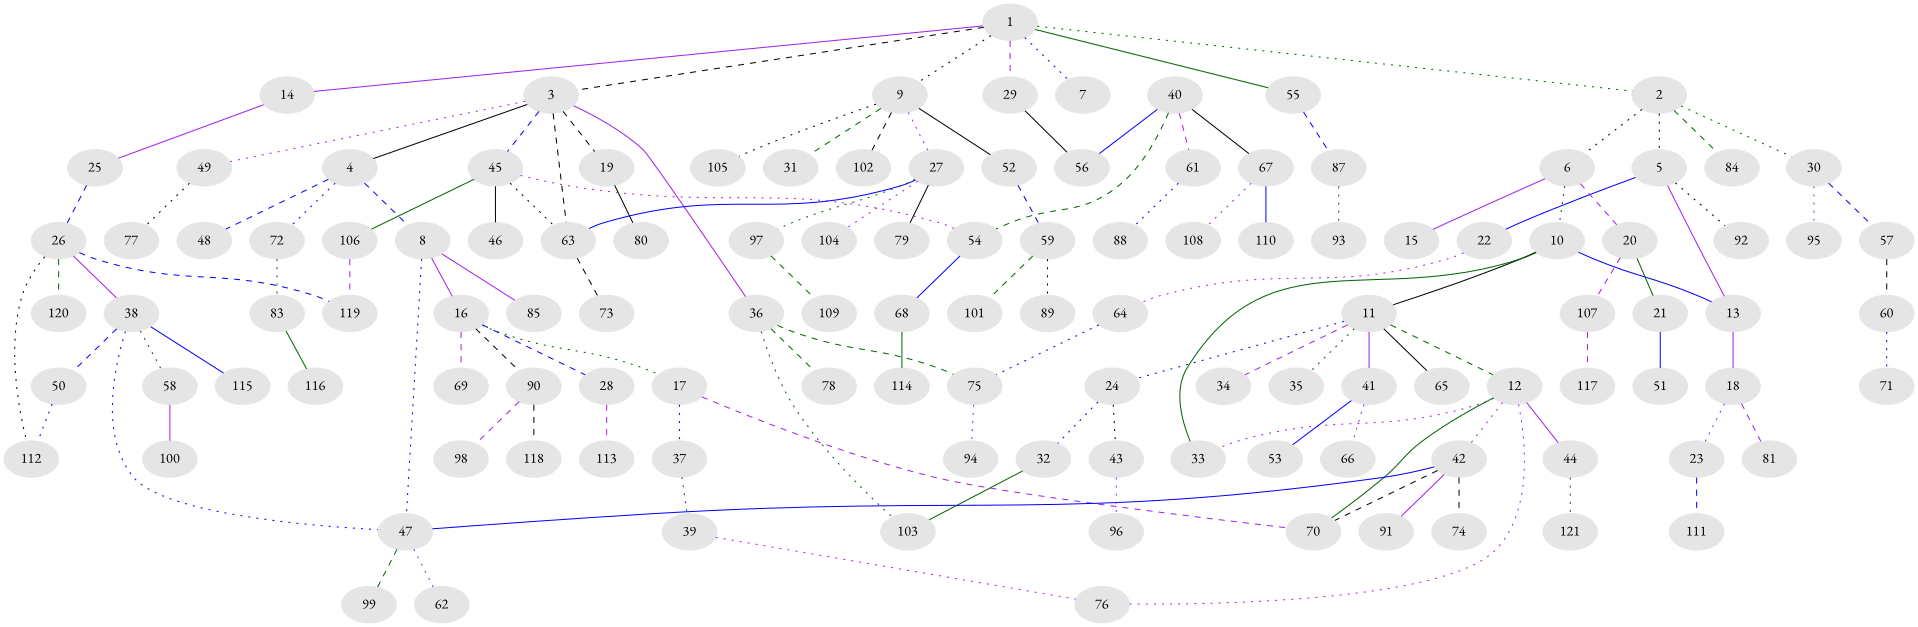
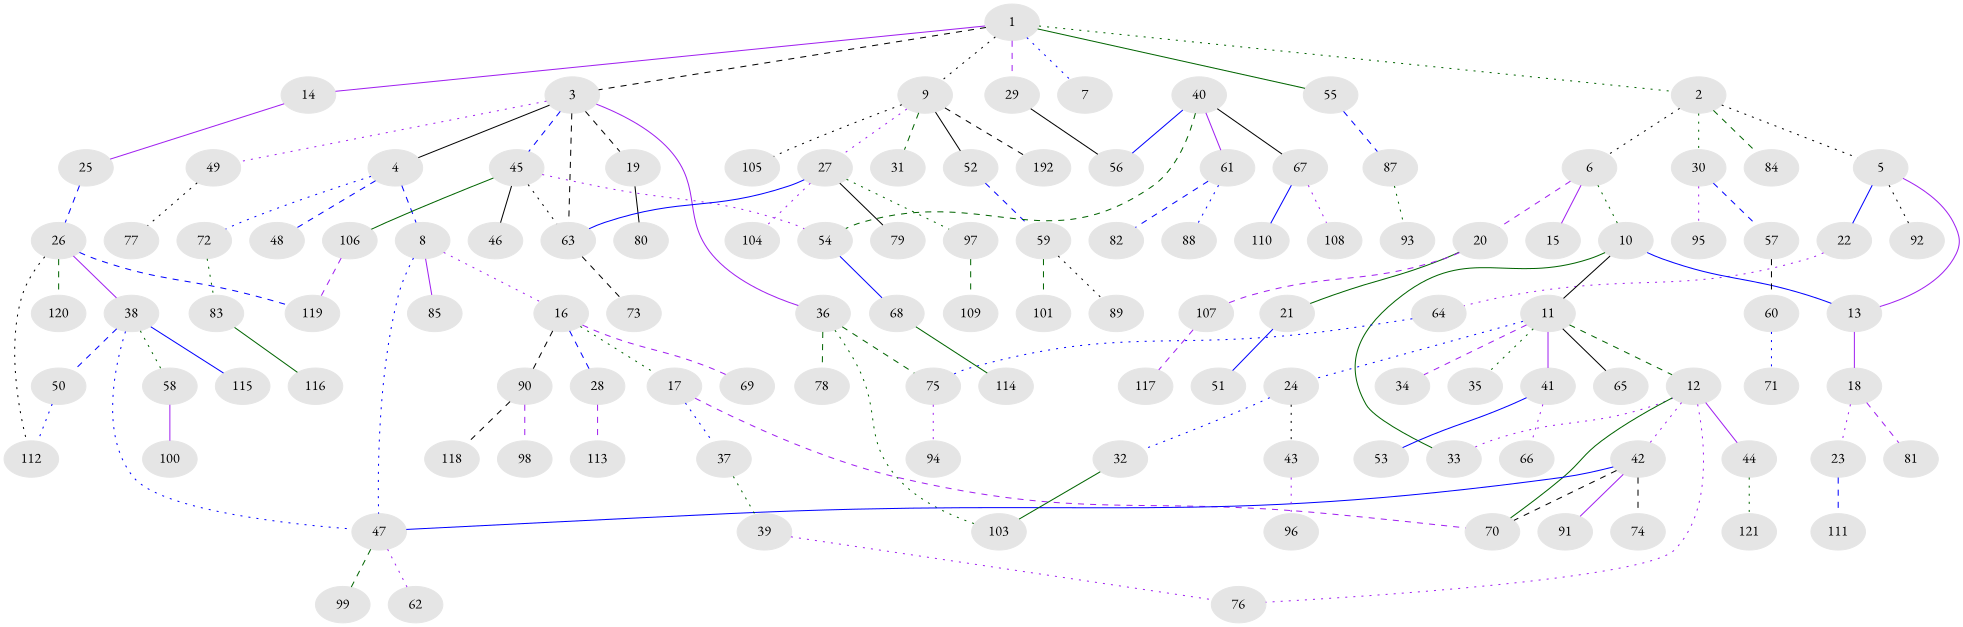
(1184, 132) -> (1213, 131)
(863, 168) -> (1043, 168)
none -> (1116, 241)
(442, 277) -> (492, 277)
